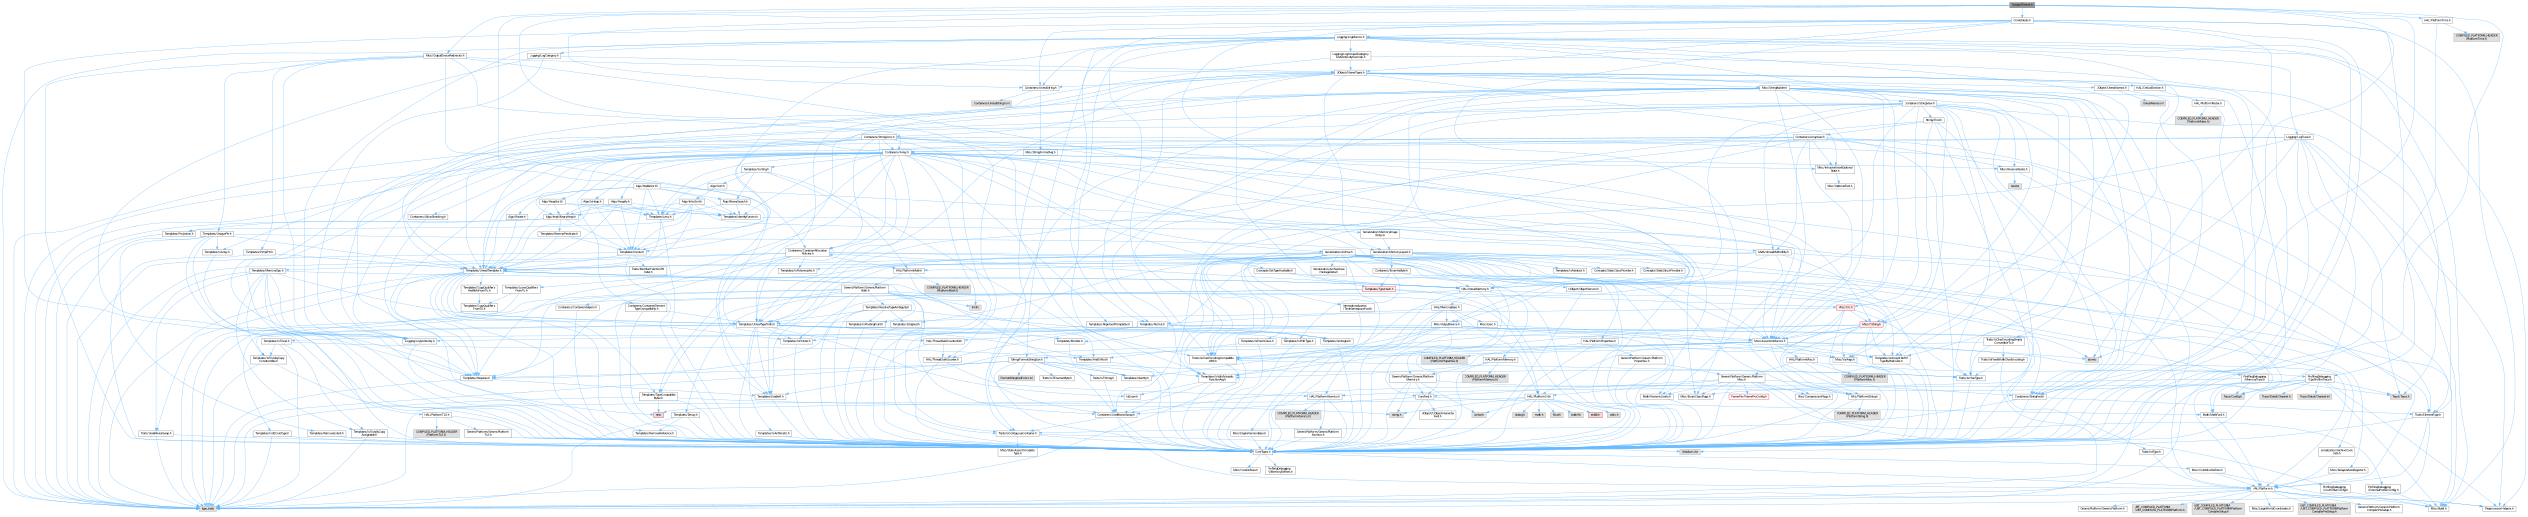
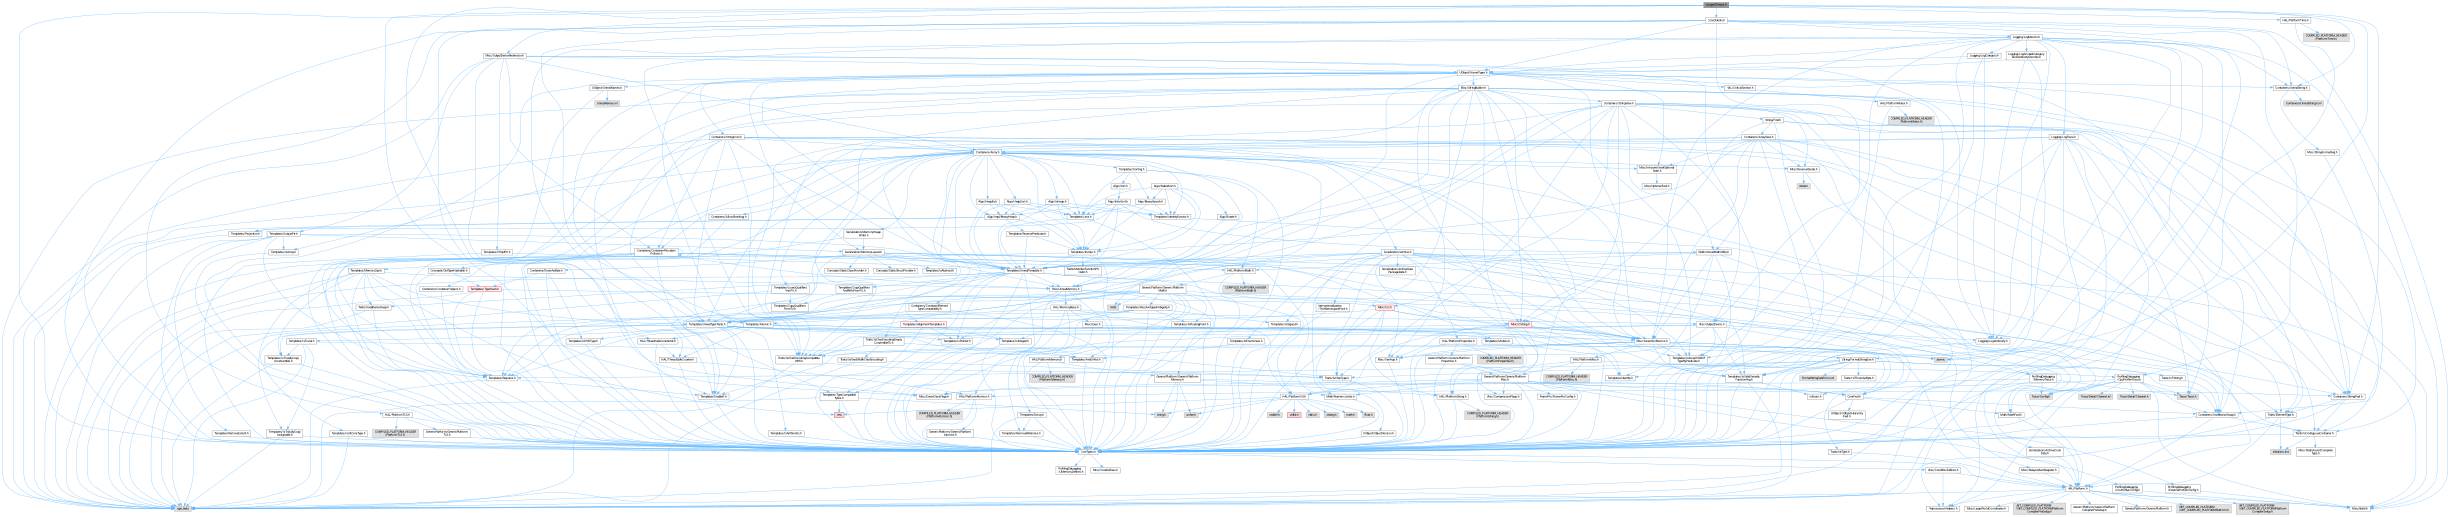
(673, 208) -> none
(1272, 220) -> (653, 362)
(798, 271) -> none
(1109, 325) -> (924, 325)
(1235, 341) -> none
(1749, 397) -> (1557, 397)
(1250, 434) -> none
